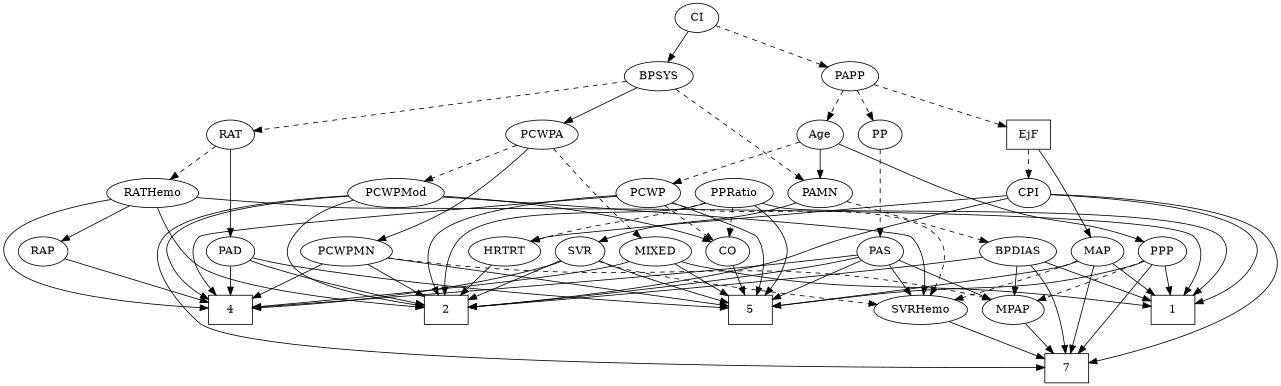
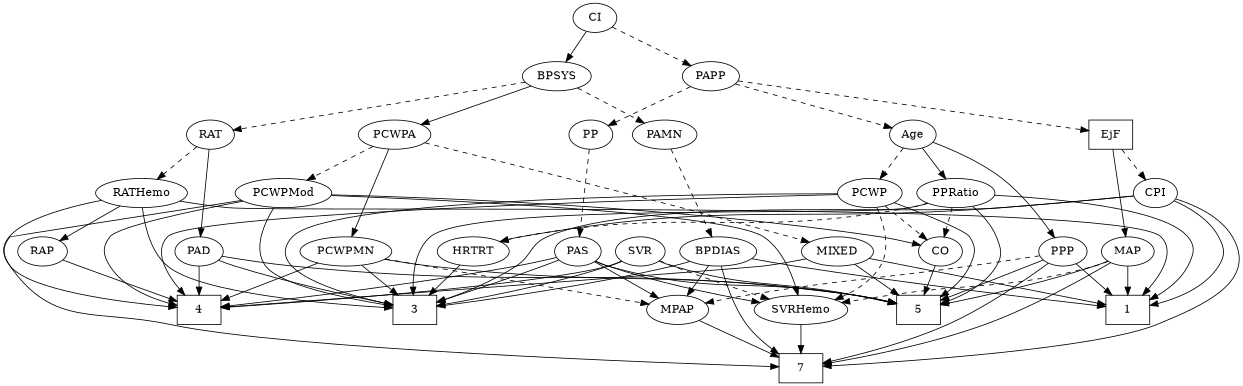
(820, 160) -> (932, 160)
(701, 221) -> none
(446, 310) -> (415, 310)
